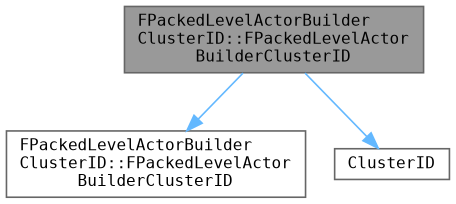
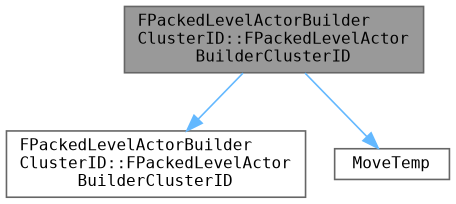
(392, 164) -> (392, 164)
